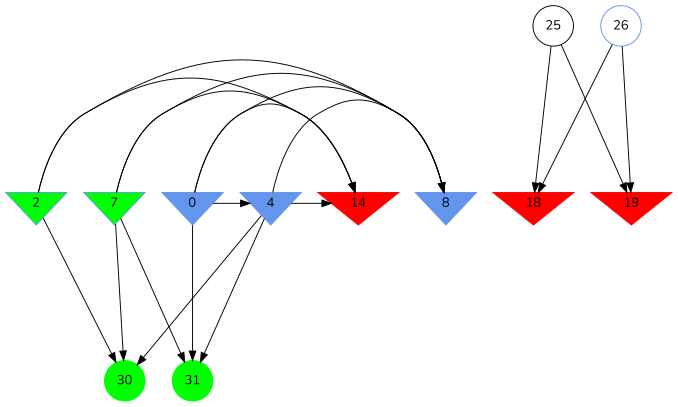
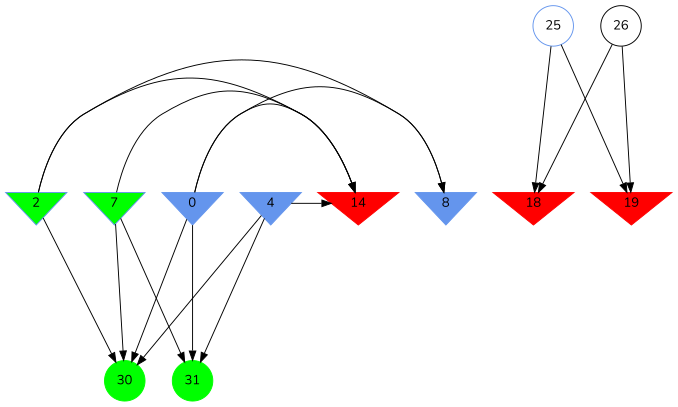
(553, 26) -> (553, 26)
(621, 26) -> (621, 26)
(276, 74) -> none
(354, 100) -> none
(227, 203) -> (161, 286)
